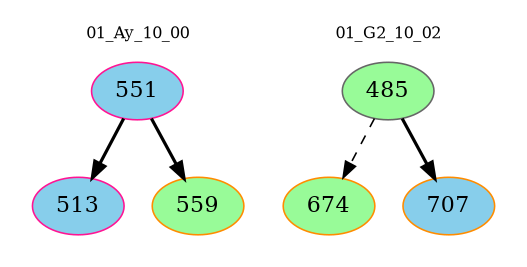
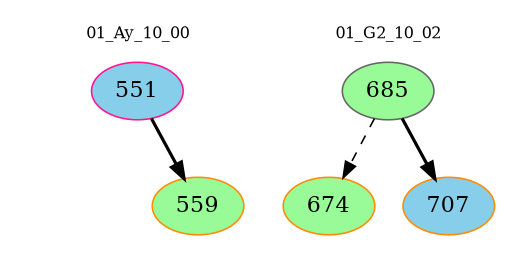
(388, 91) -> (388, 91)
(78, 206) -> none
